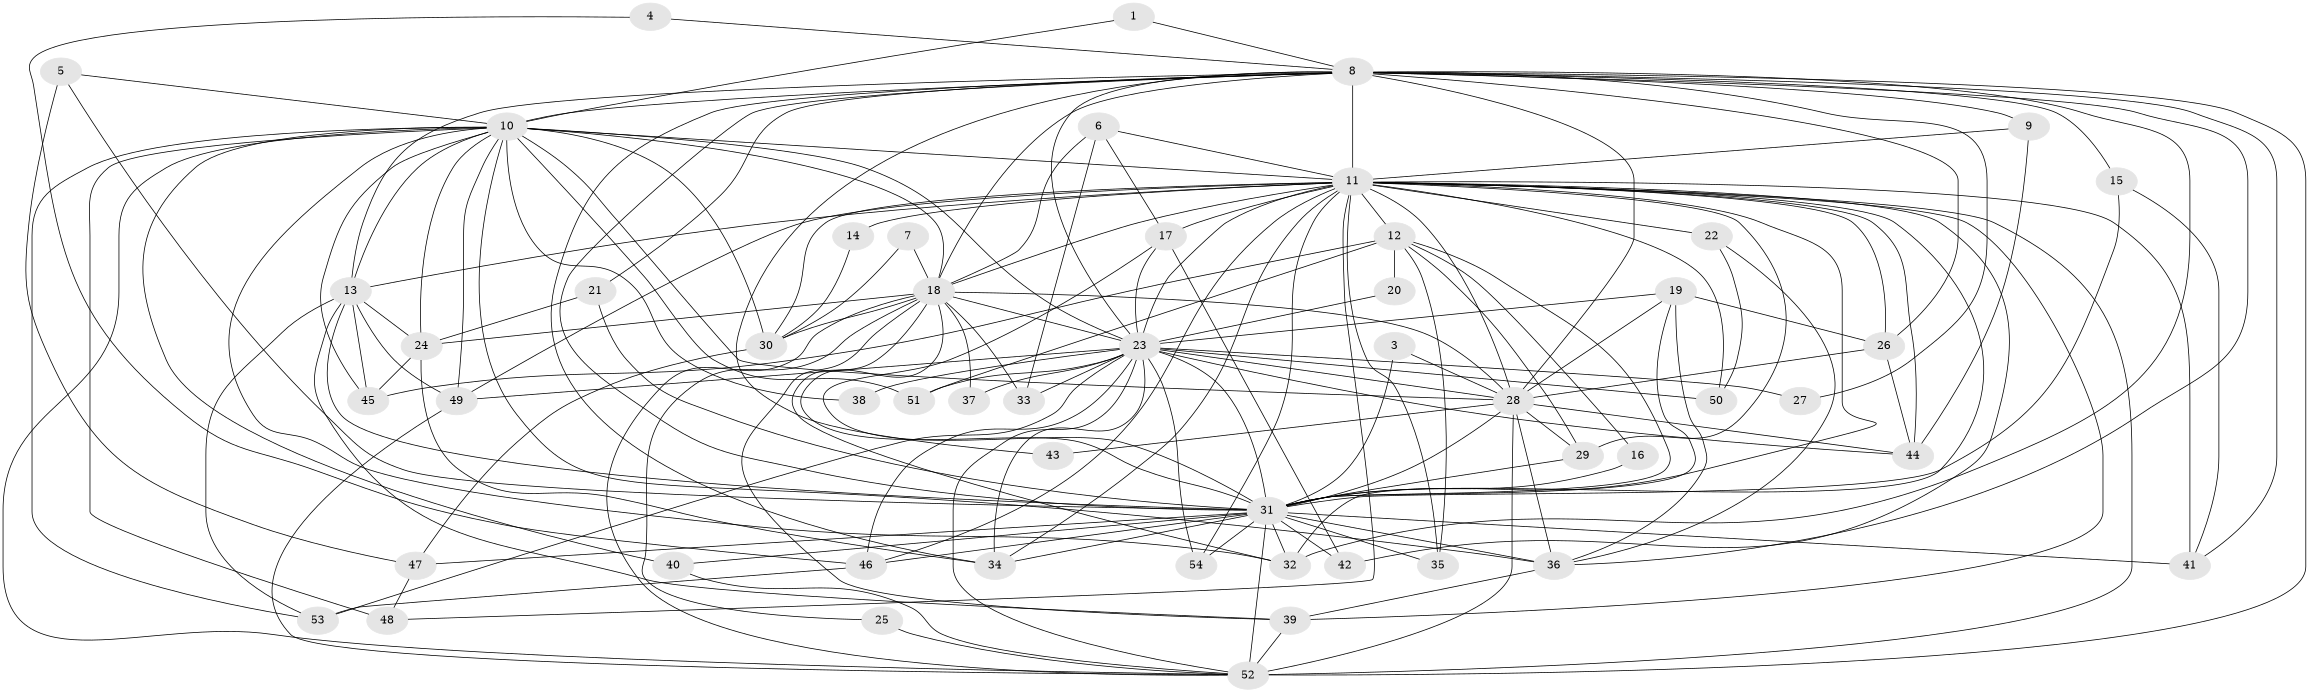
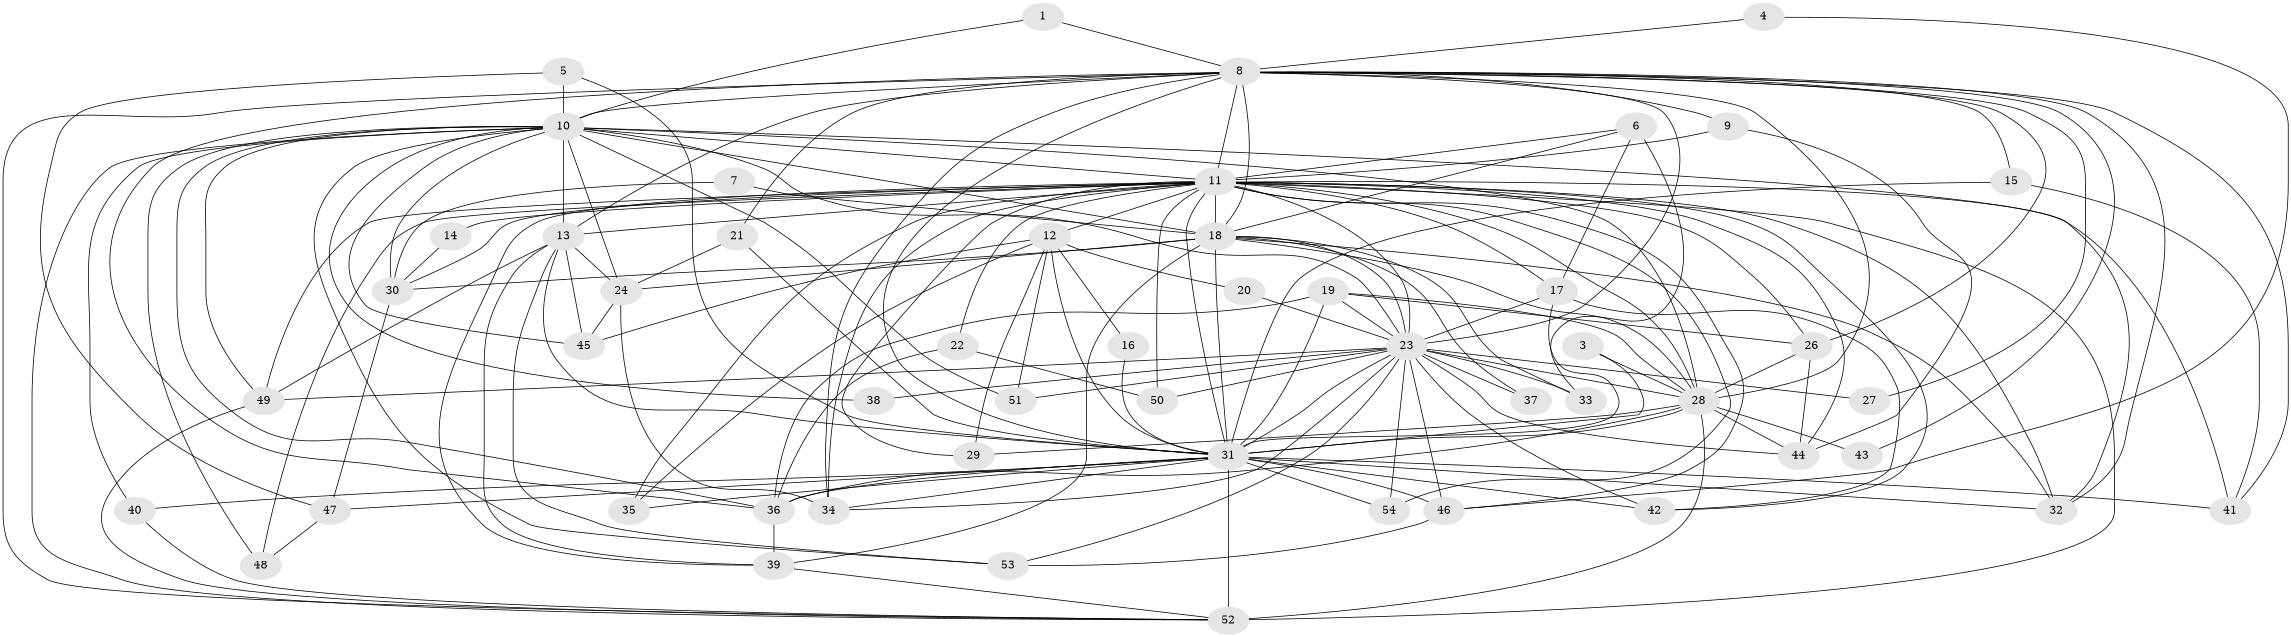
(1418, 482) -> none
(953, 545) -> (1517, 445)
(661, 596) -> none
(882, 621) -> none
